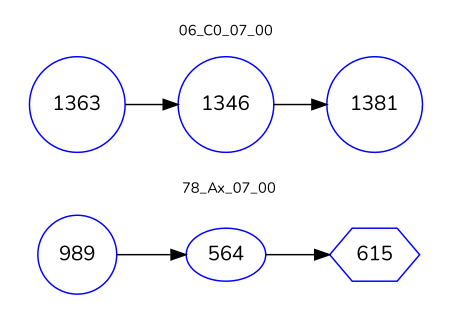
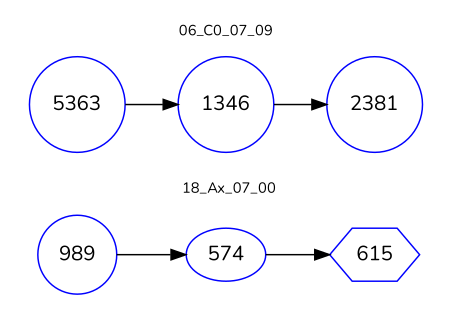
(226, 32) -> (226, 32)
(77, 105) -> (77, 105)
(375, 105) -> (375, 105)
(229, 189) -> (229, 189)
(226, 255) -> (226, 255)
